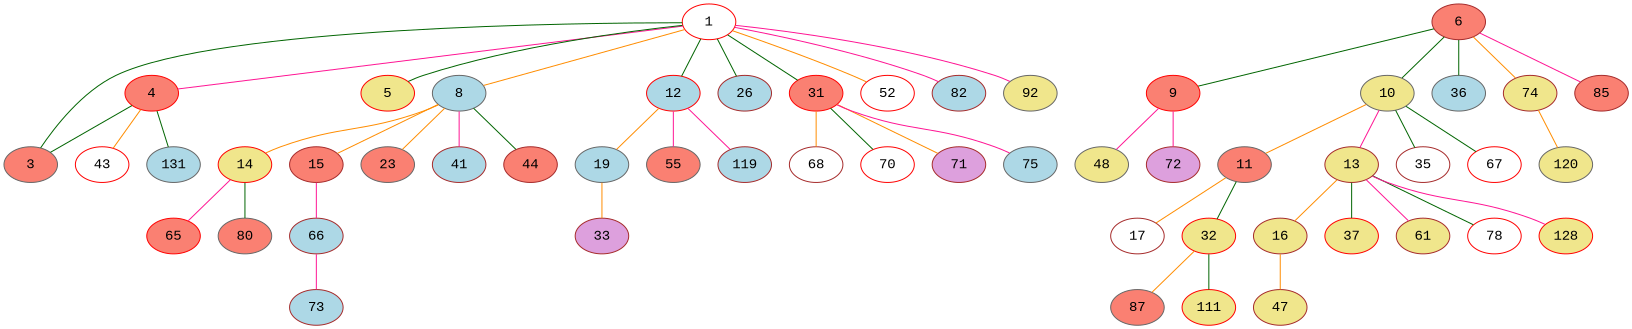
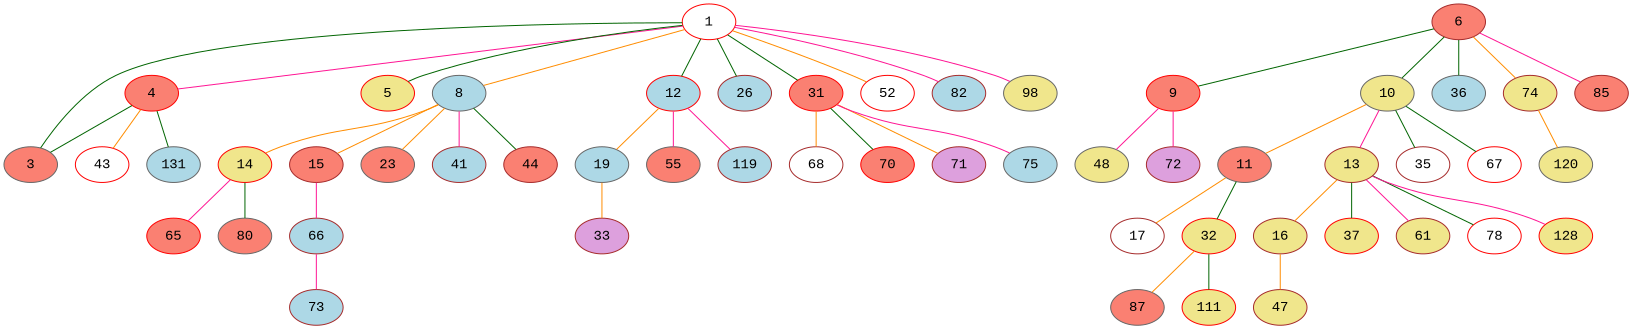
(1030, 93) -> (1030, 93)
(888, 165) -> (888, 165)
